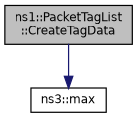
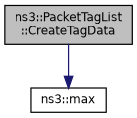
(69, 25) -> (69, 25)
